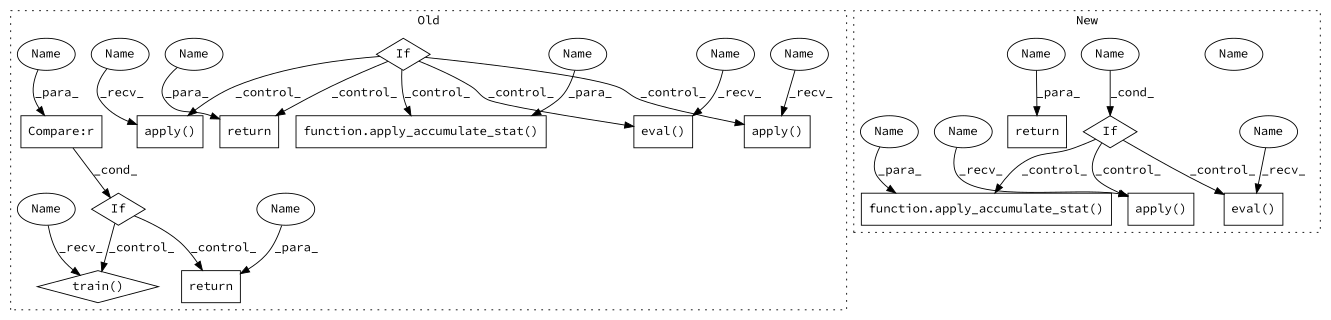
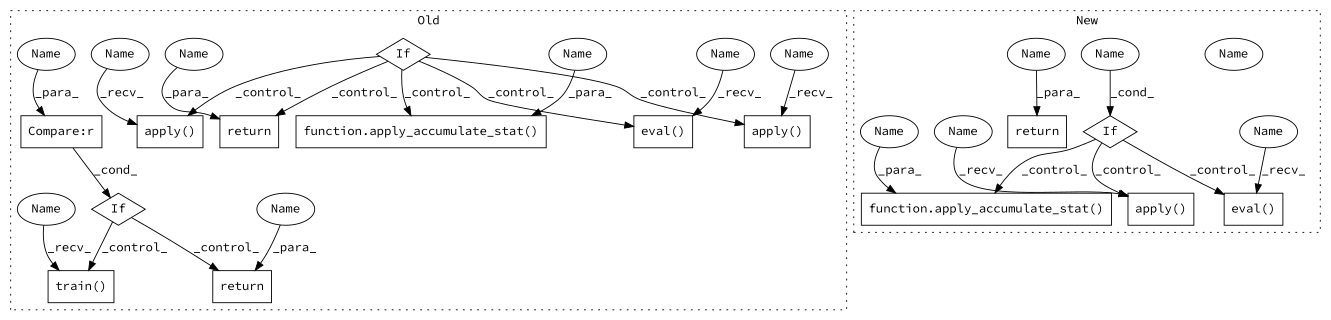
(98, 287) -> (81, 287)
